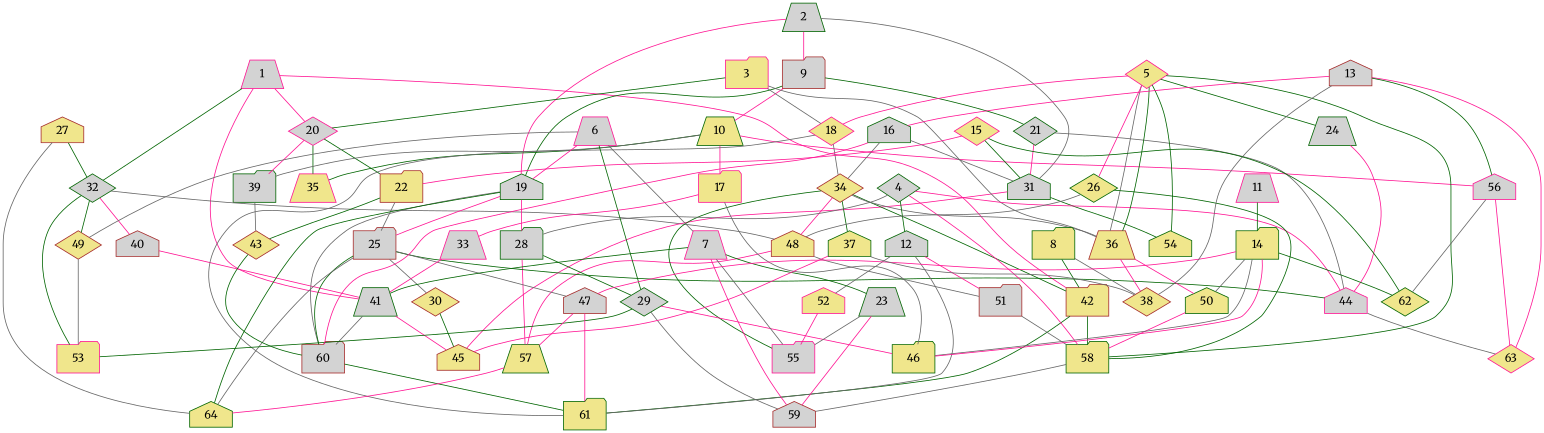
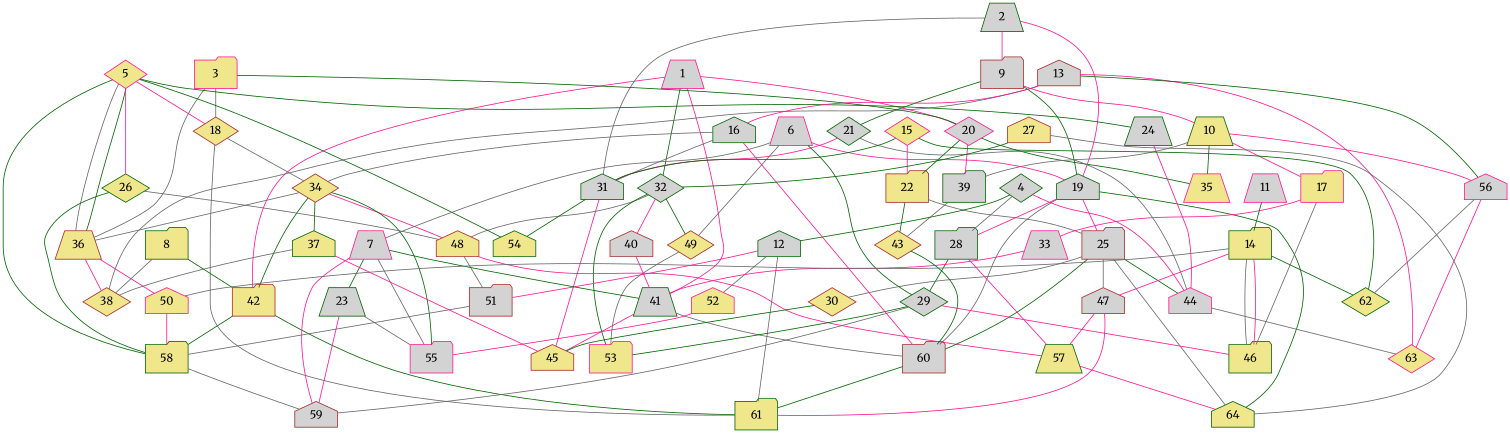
(831, 131) -> (216, 131)
(978, 245) -> none
(1207, 302) -> (167, 302)
